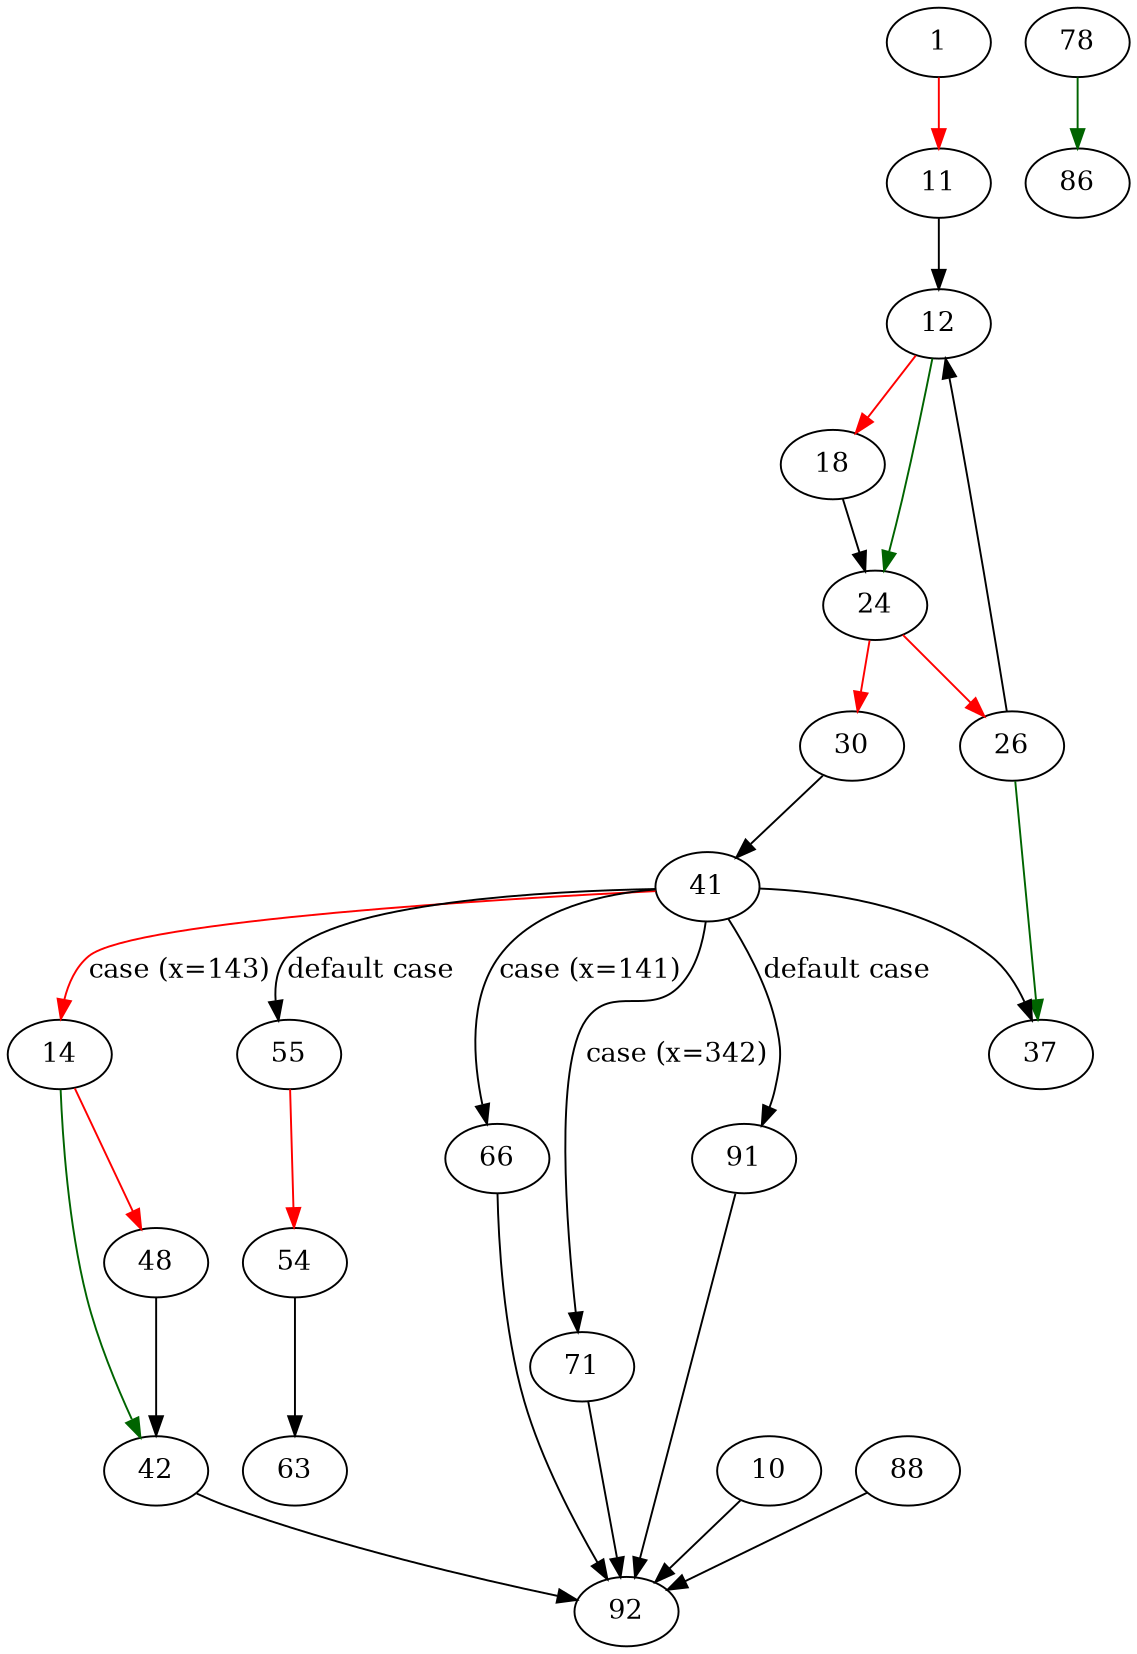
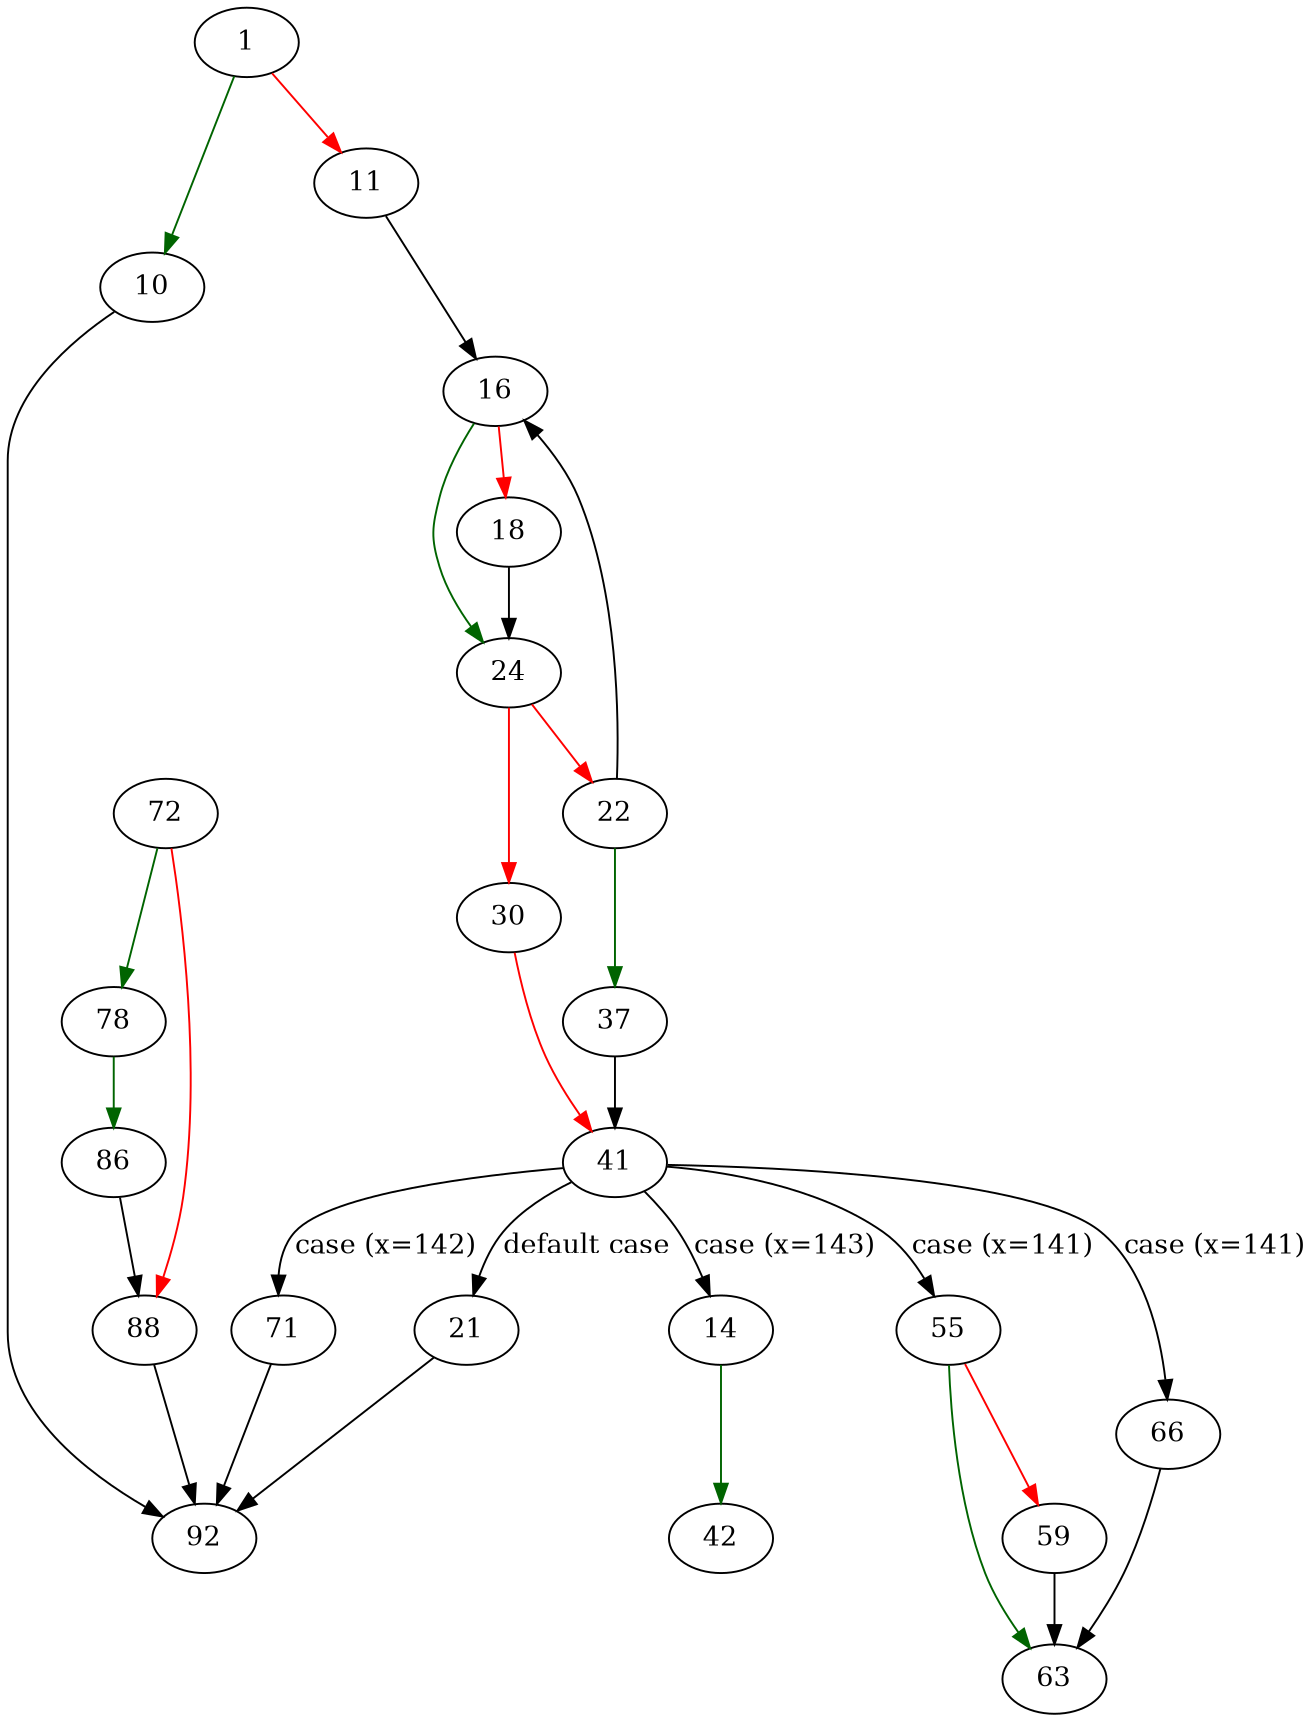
none -> (203, 156)
(939, 324) -> (495, 391)
(1012, 746) -> (615, 814)
(787, 810) -> (538, 1038)
none -> (166, 814)
(345, 912) -> (678, 1231)
(908, 914) -> (615, 1083)
(371, 971) -> (1002, 1246)
(677, 1054) -> (386, 1246)
(744, 1159) -> (467, 1330)
none -> (127, 1237)
(156, 1263) -> none
(295, 1263) -> (1054, 1538)
(520, 1386) -> (1132, 1554)
none -> (965, 1504)
(375, 1552) -> none
